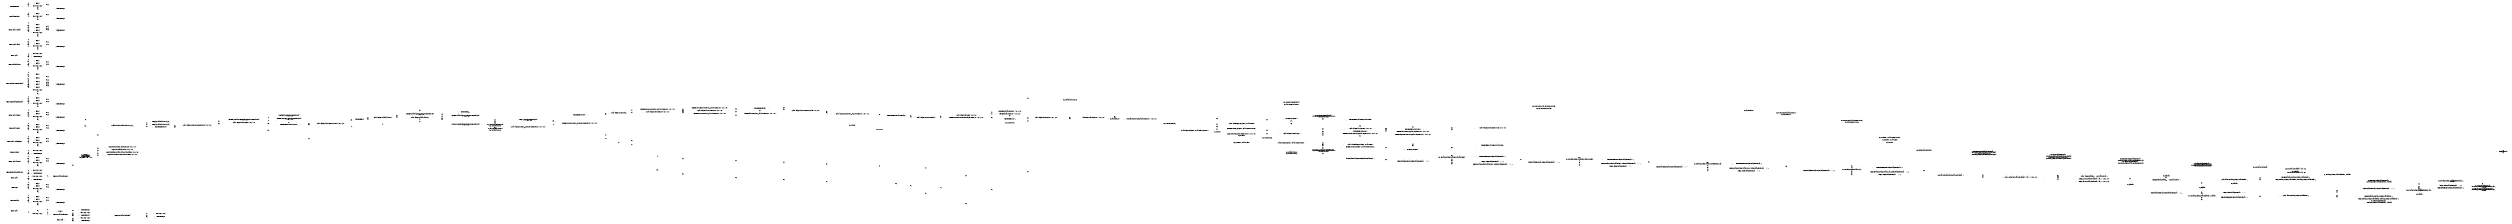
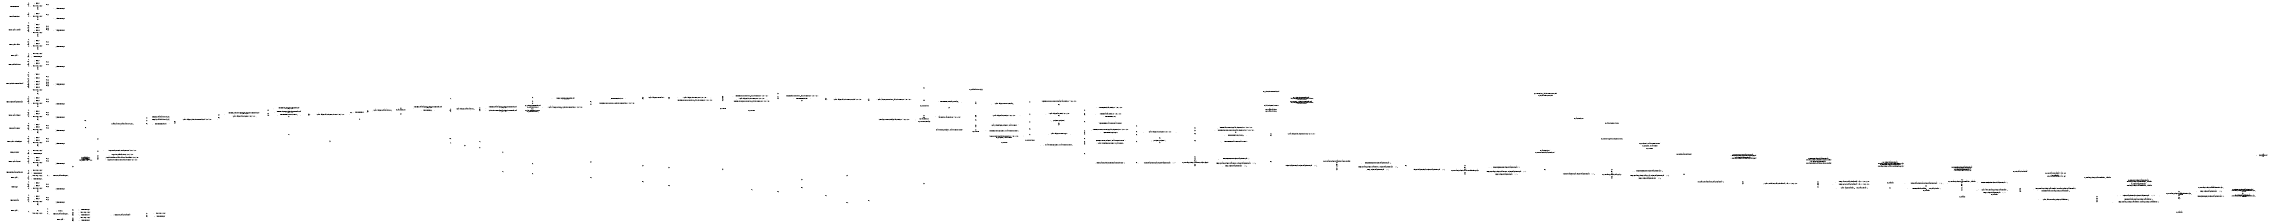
(420, 110) -> (401, 110)
(945, 116) -> (1056, 106)
(401, 118) -> (446, 111)
(1320, 130) -> (1132, 132)
